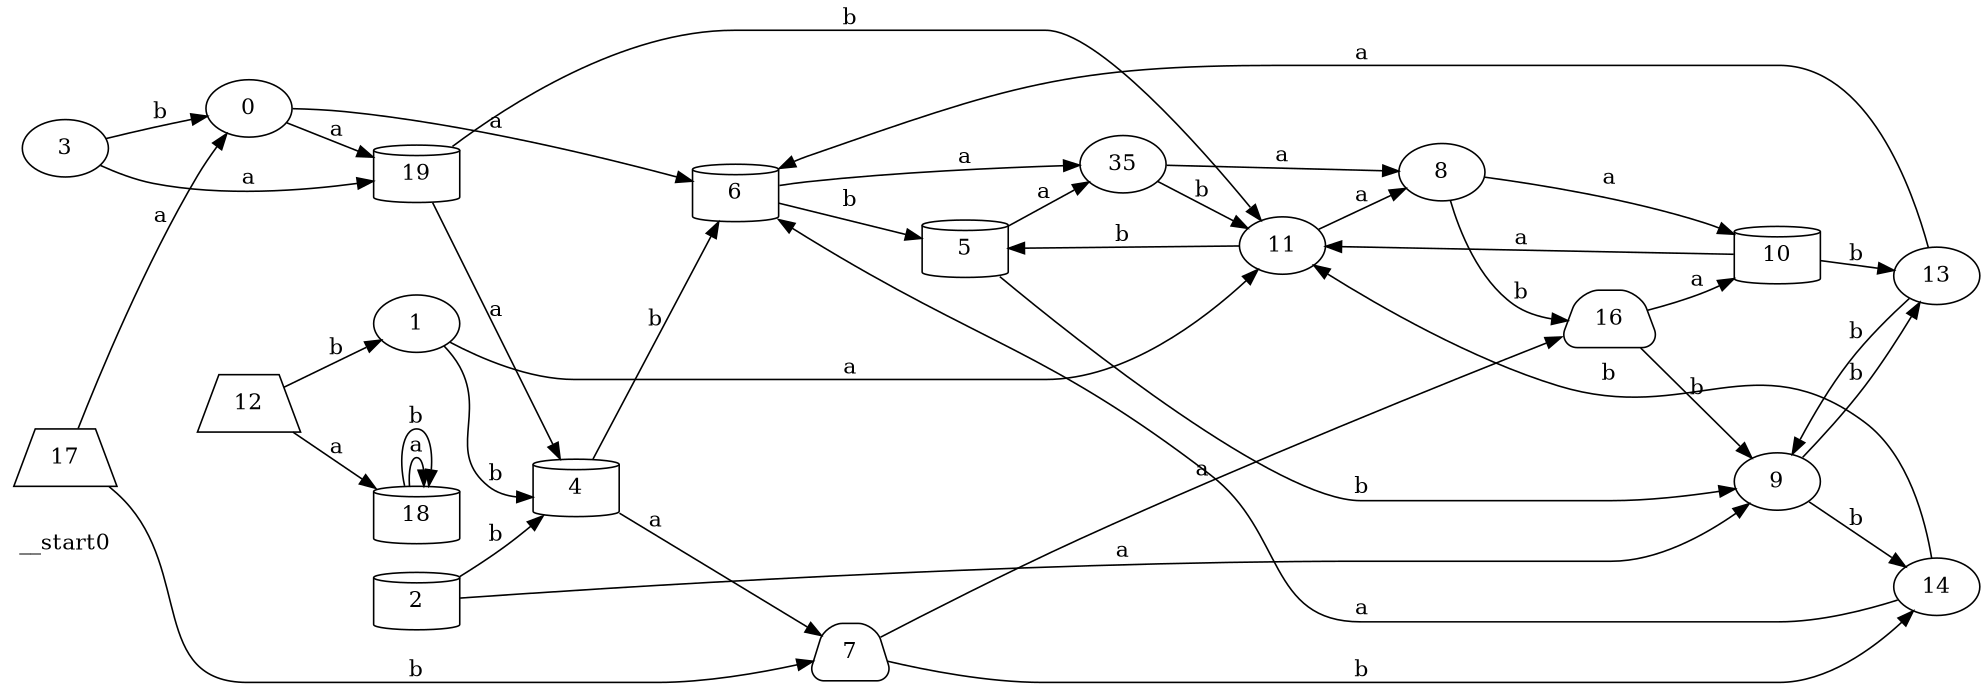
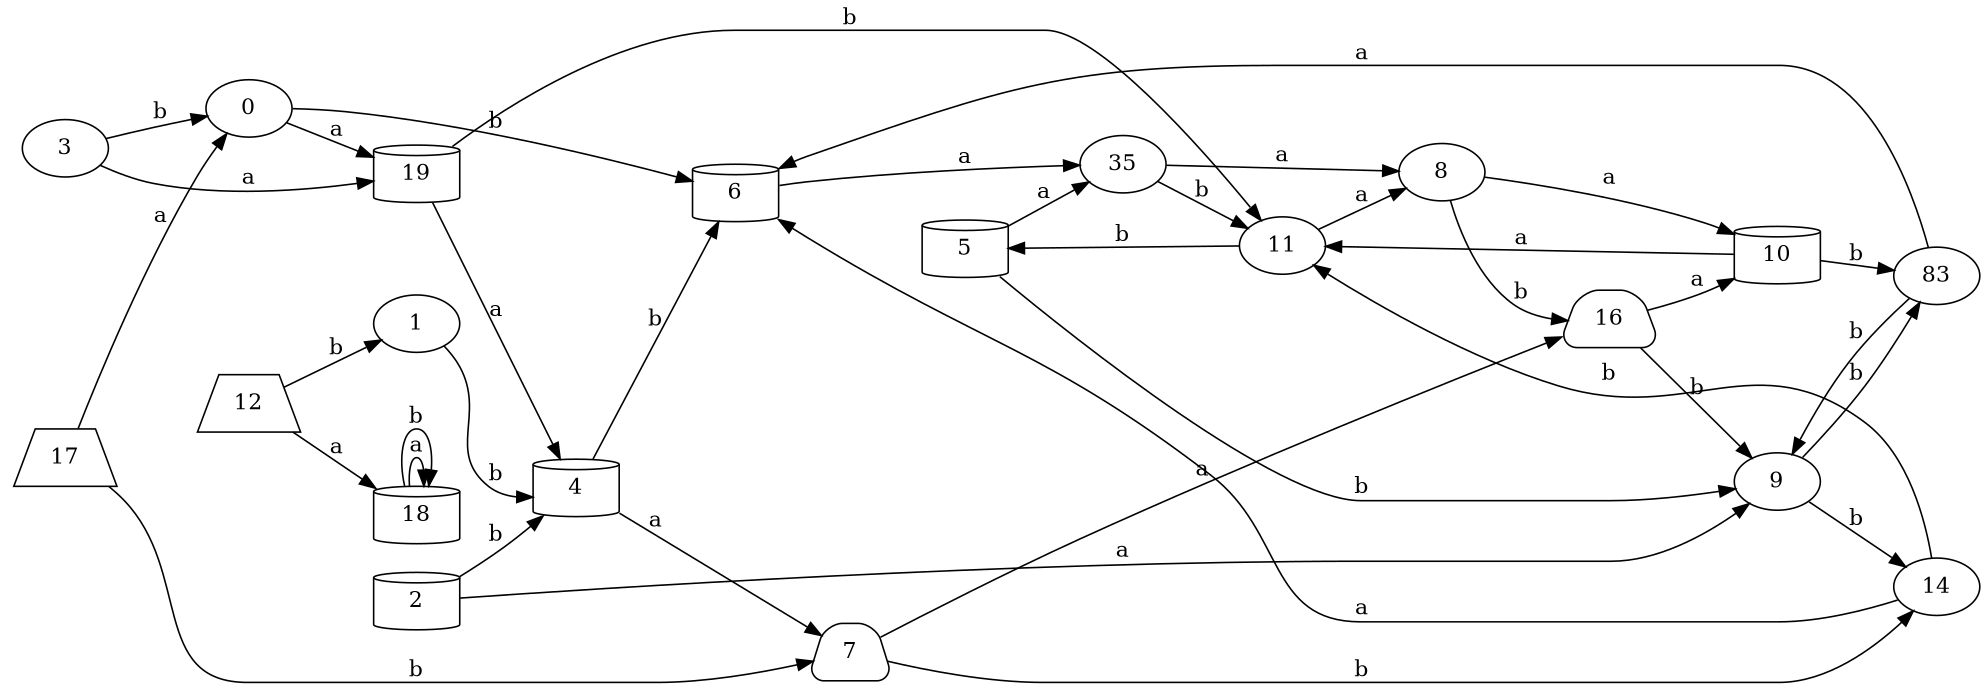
(496, 122) -> (496, 122)
(842, 219) -> none
(1937, 276) -> (1937, 276)
(859, 379) -> none
(65, 544) -> none
